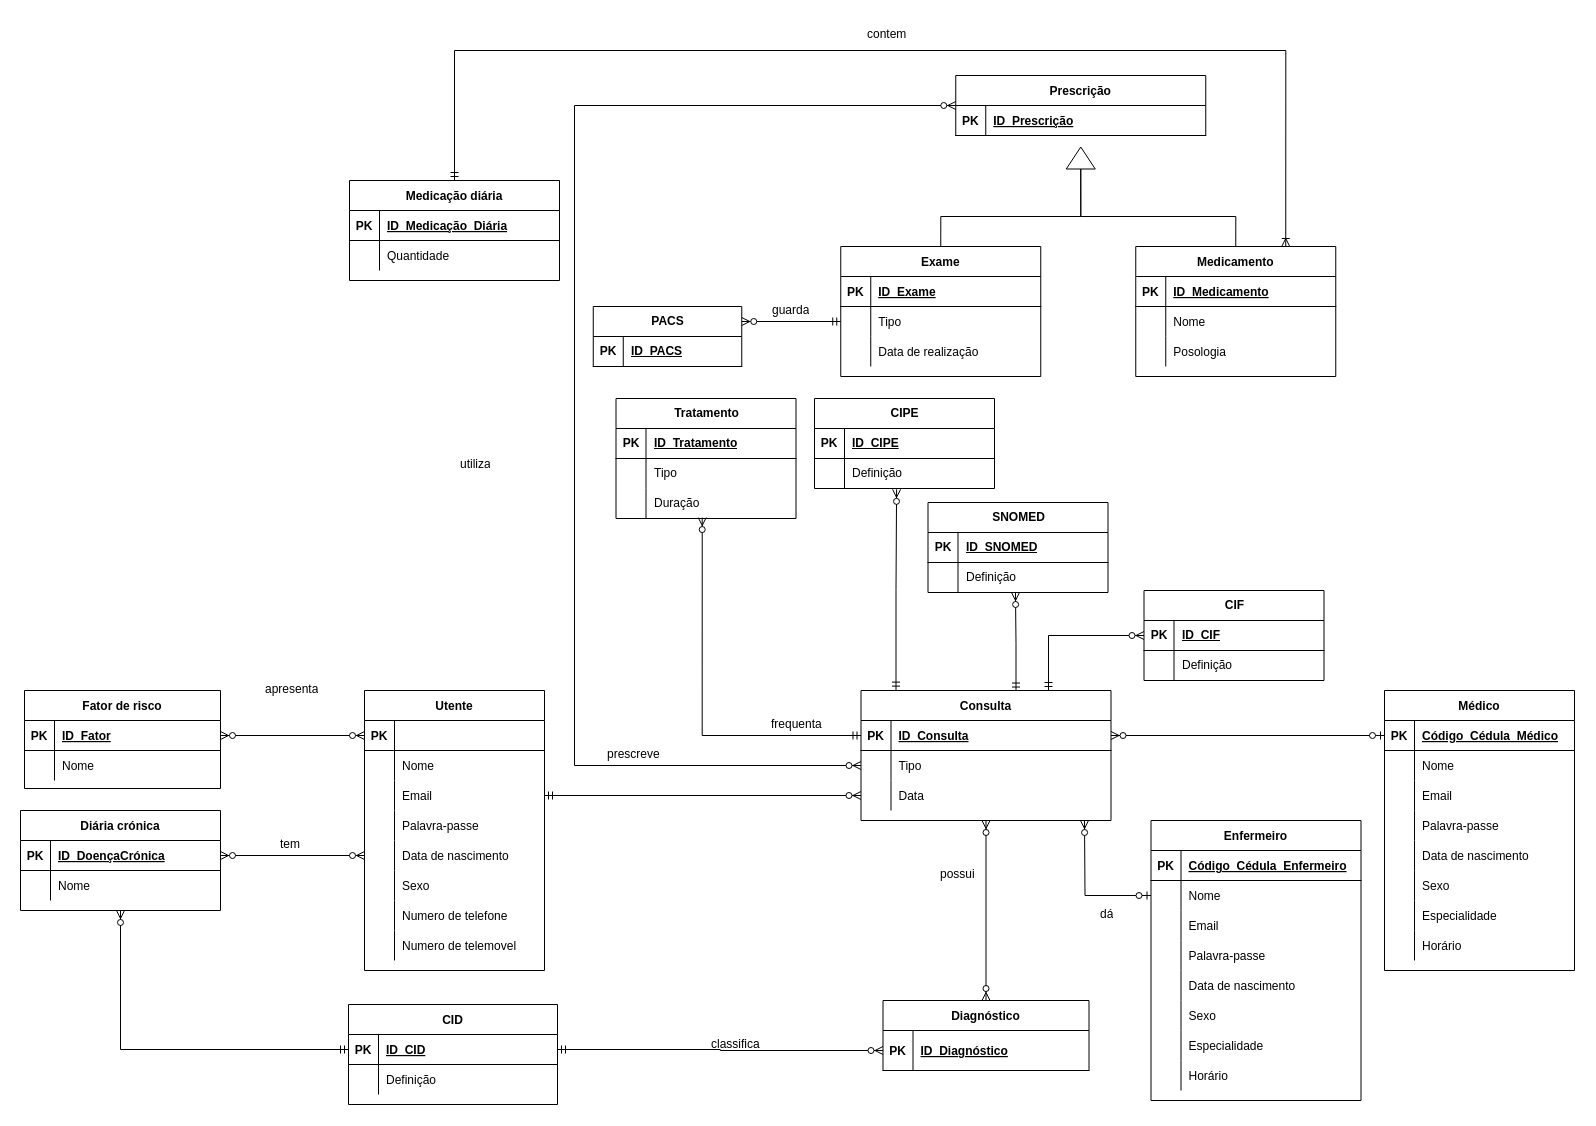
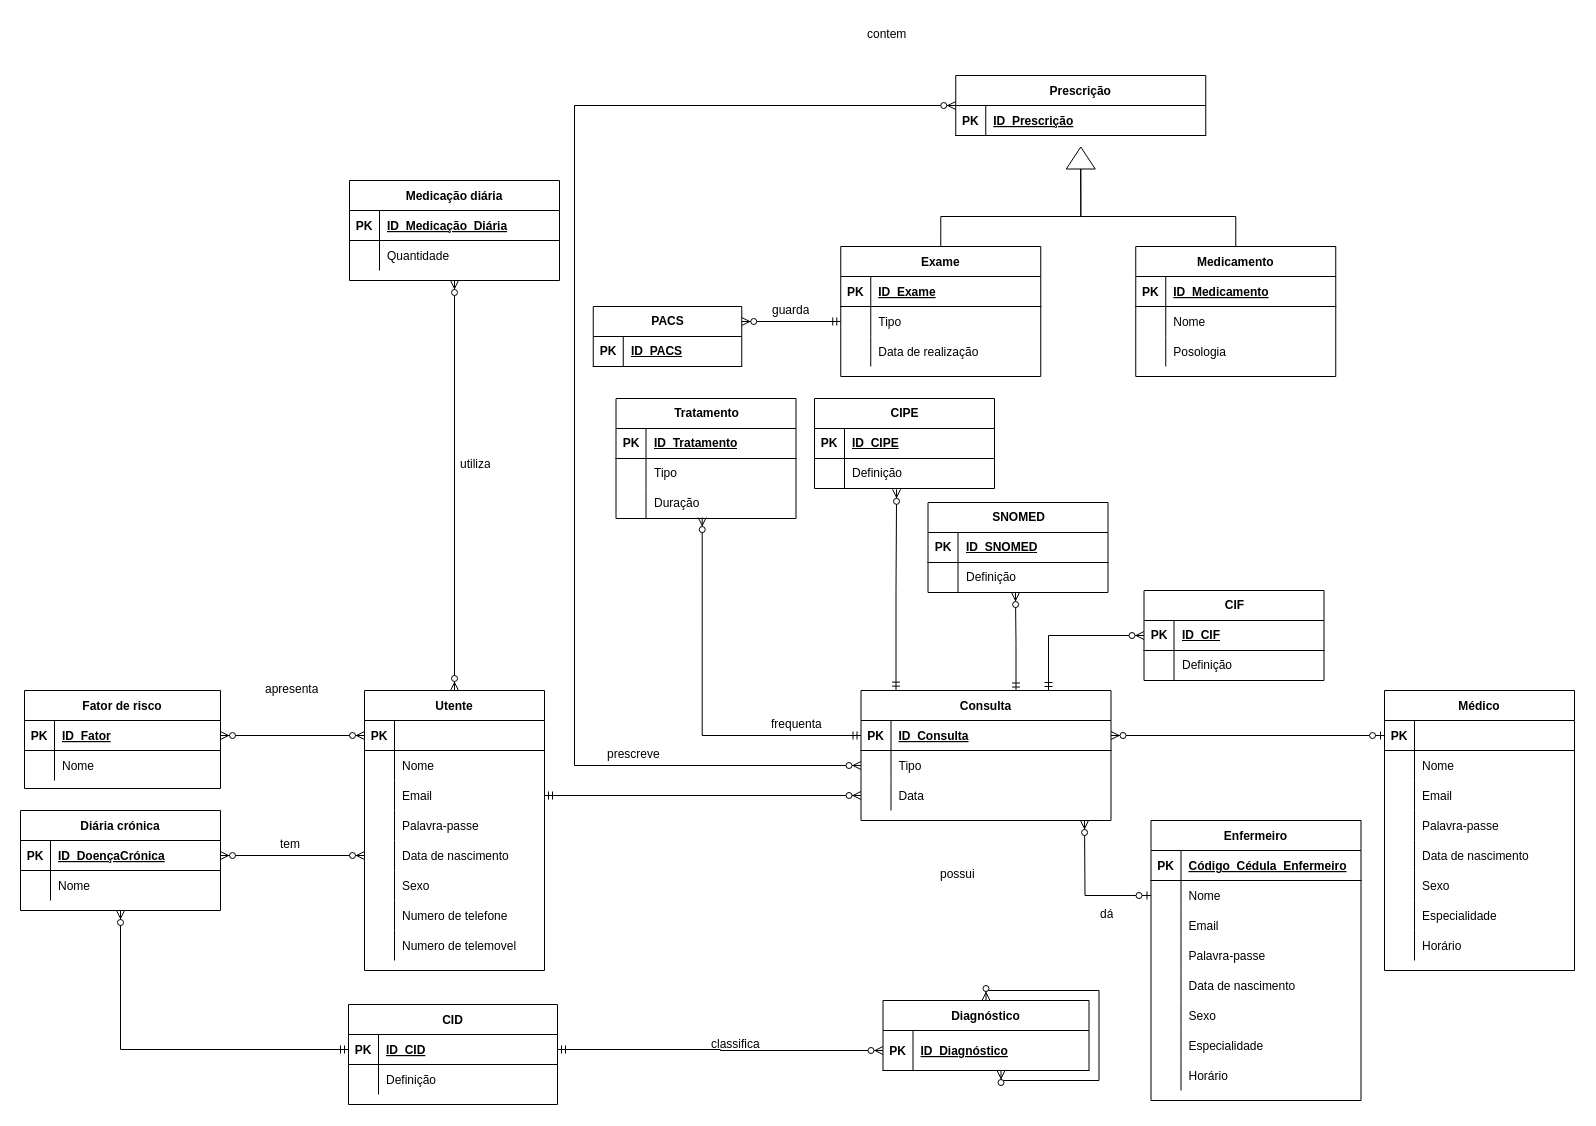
(903, 51) -> none
none -> (455, 487)
(1495, 736) -> none
(986, 905) -> (1099, 1033)
